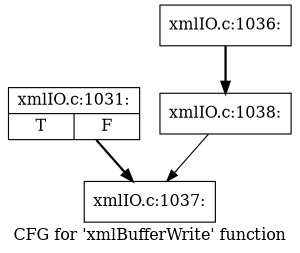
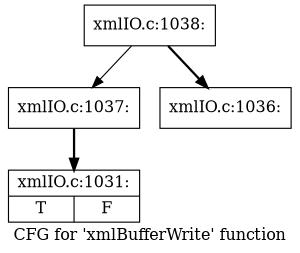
(226, 64) -> (184, 63)
(111, 156) -> (74, 144)
